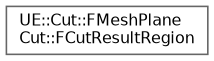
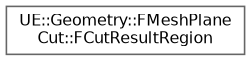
(107, 30) -> (125, 30)
